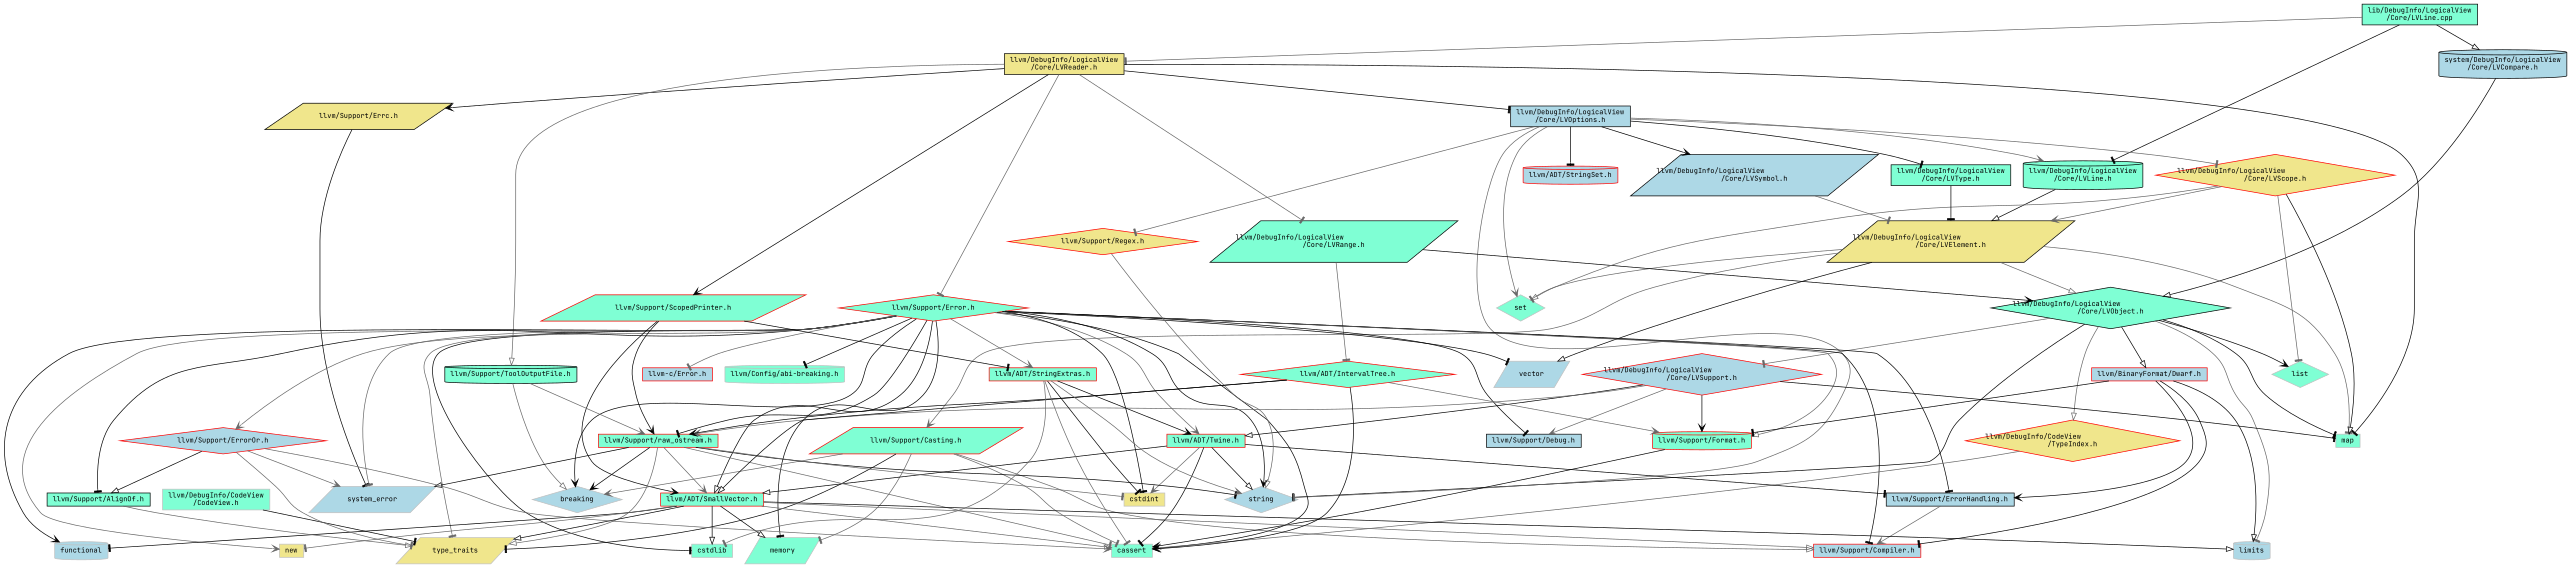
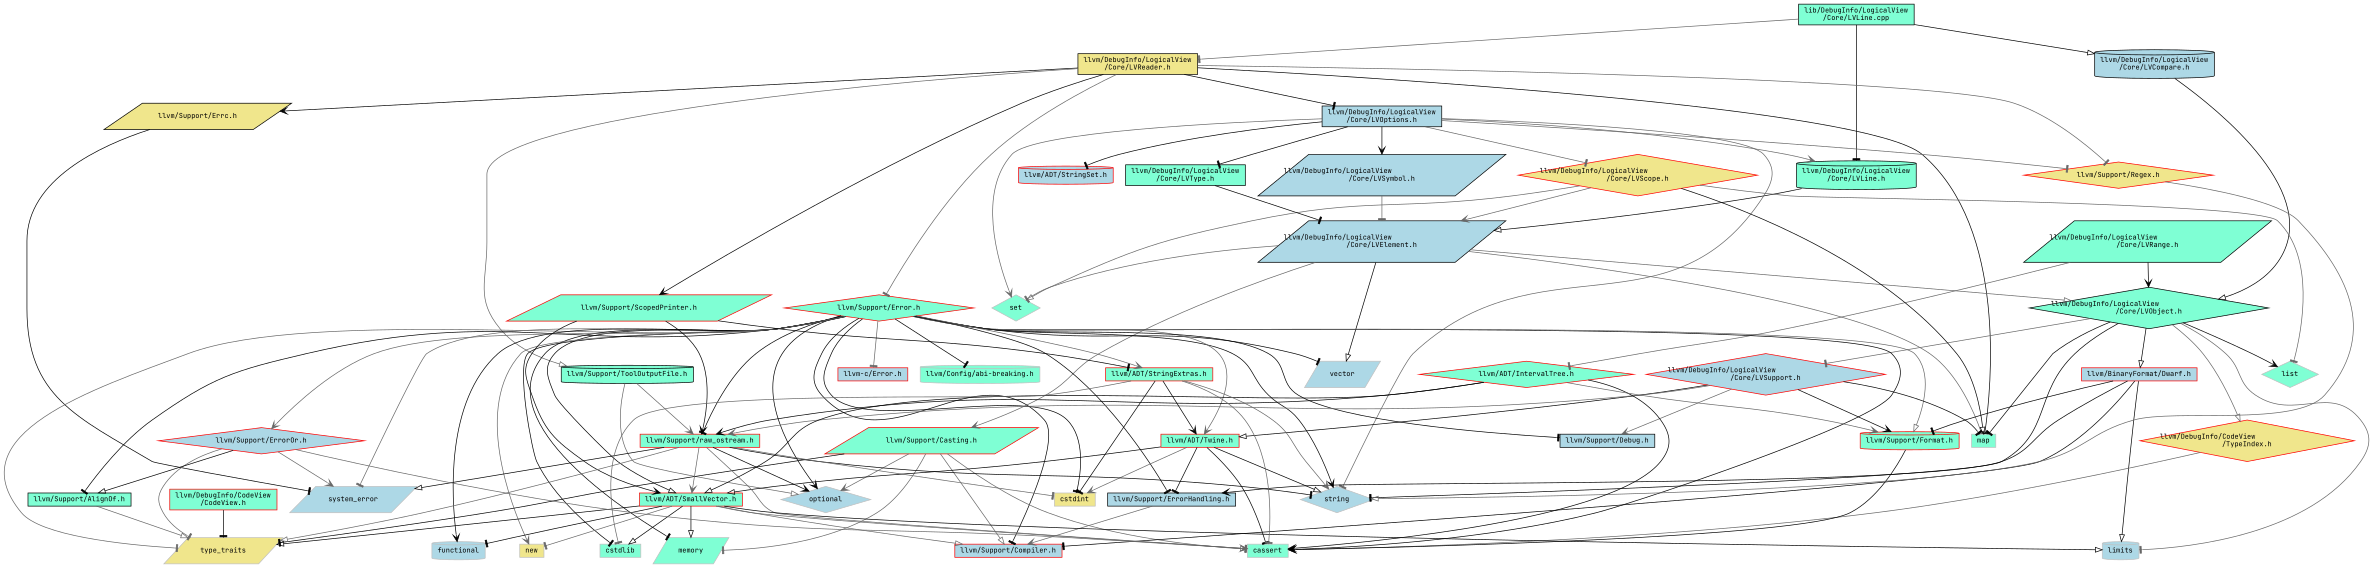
(2503, 64) -> (2155, 64)
(1190, 147) -> (1661, 76)
(1951, 242) -> (1382, 242)
(216, 500) -> (223, 500)
(577, 500) -> (826, 500)
